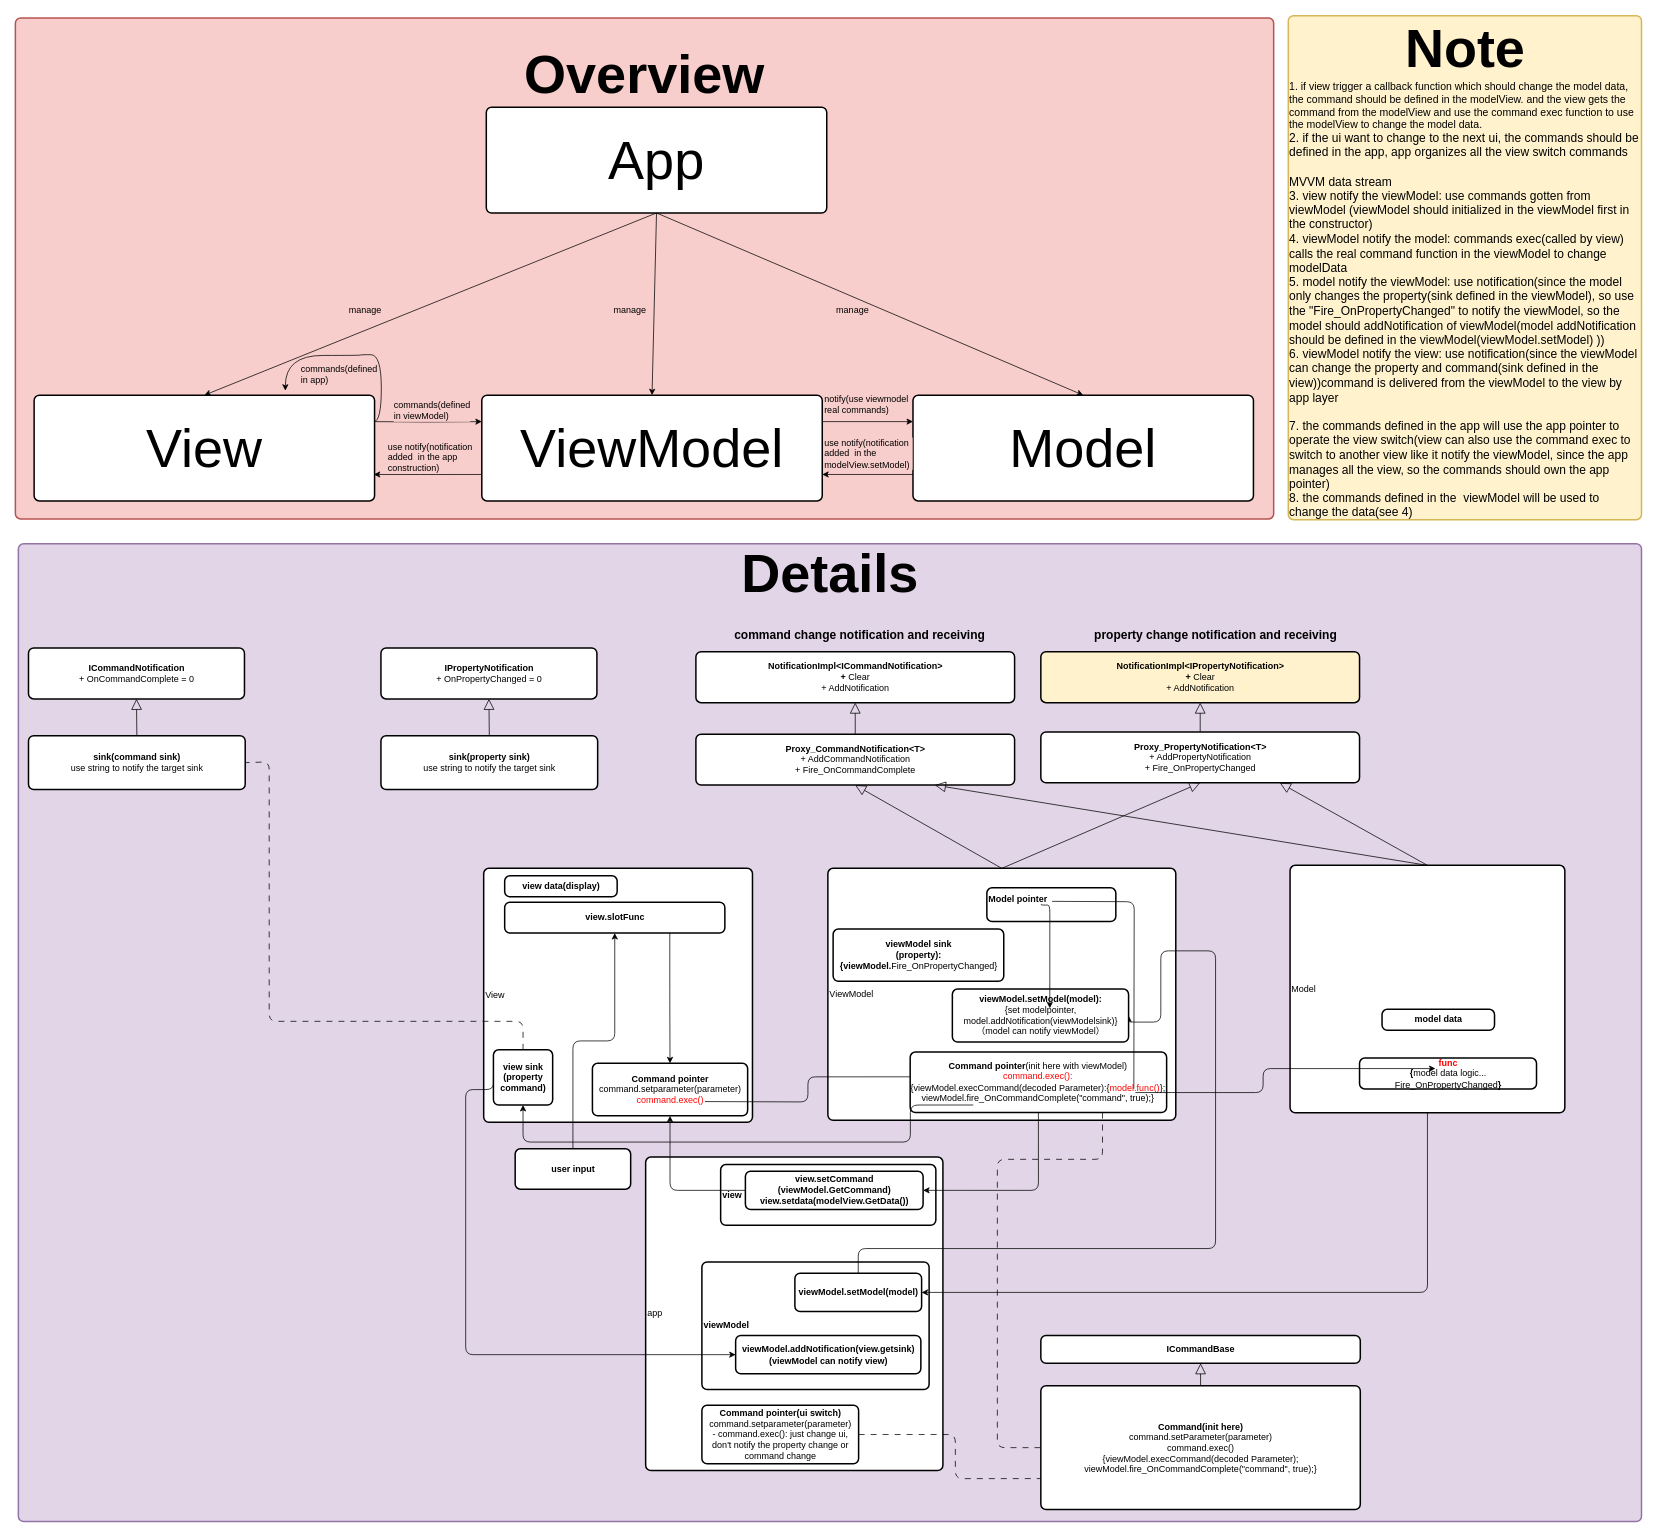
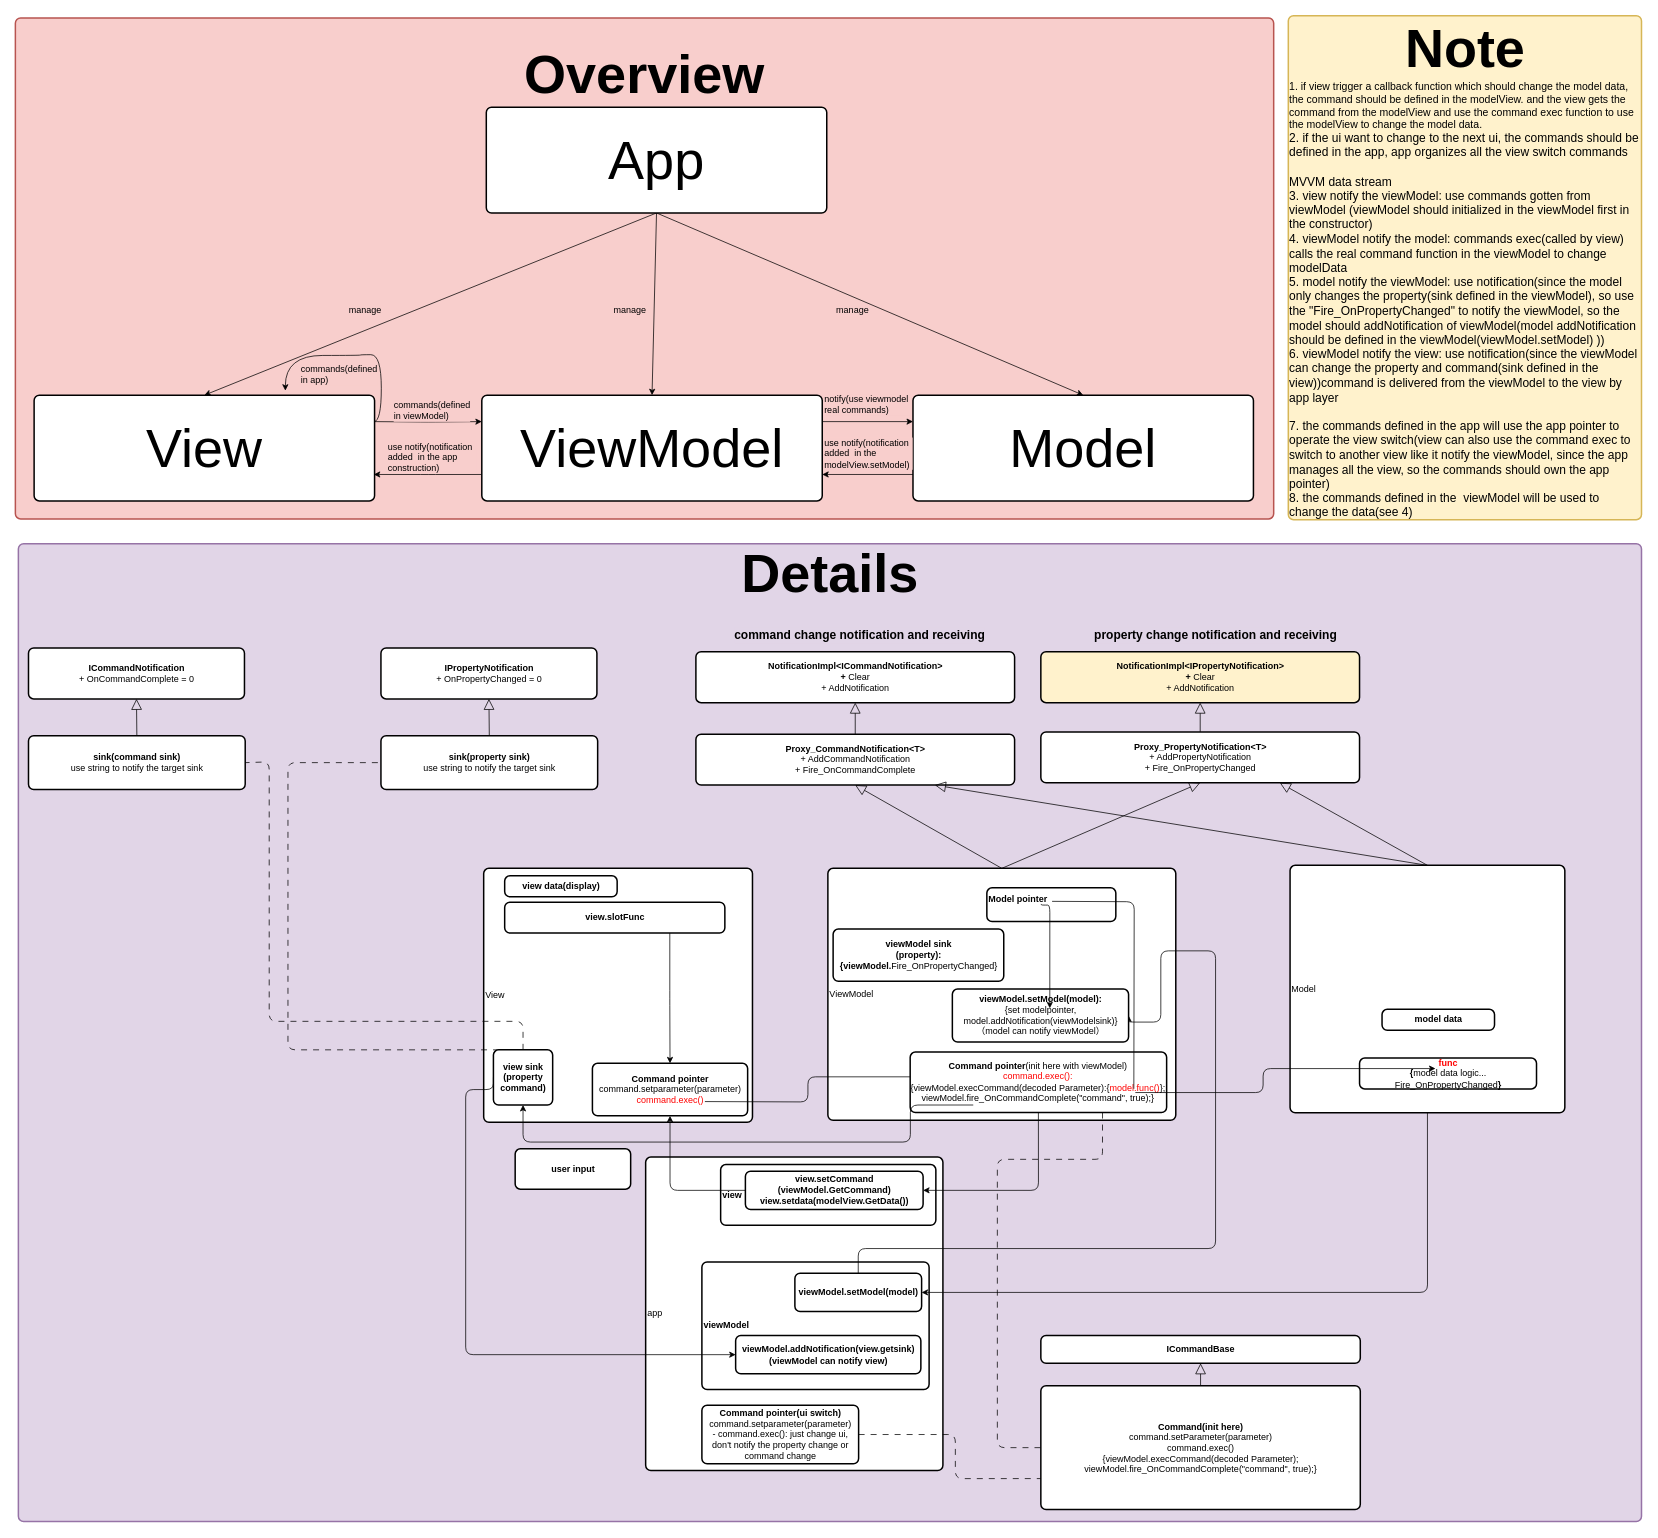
none -> (288, 965)
(615, 991) -> none
